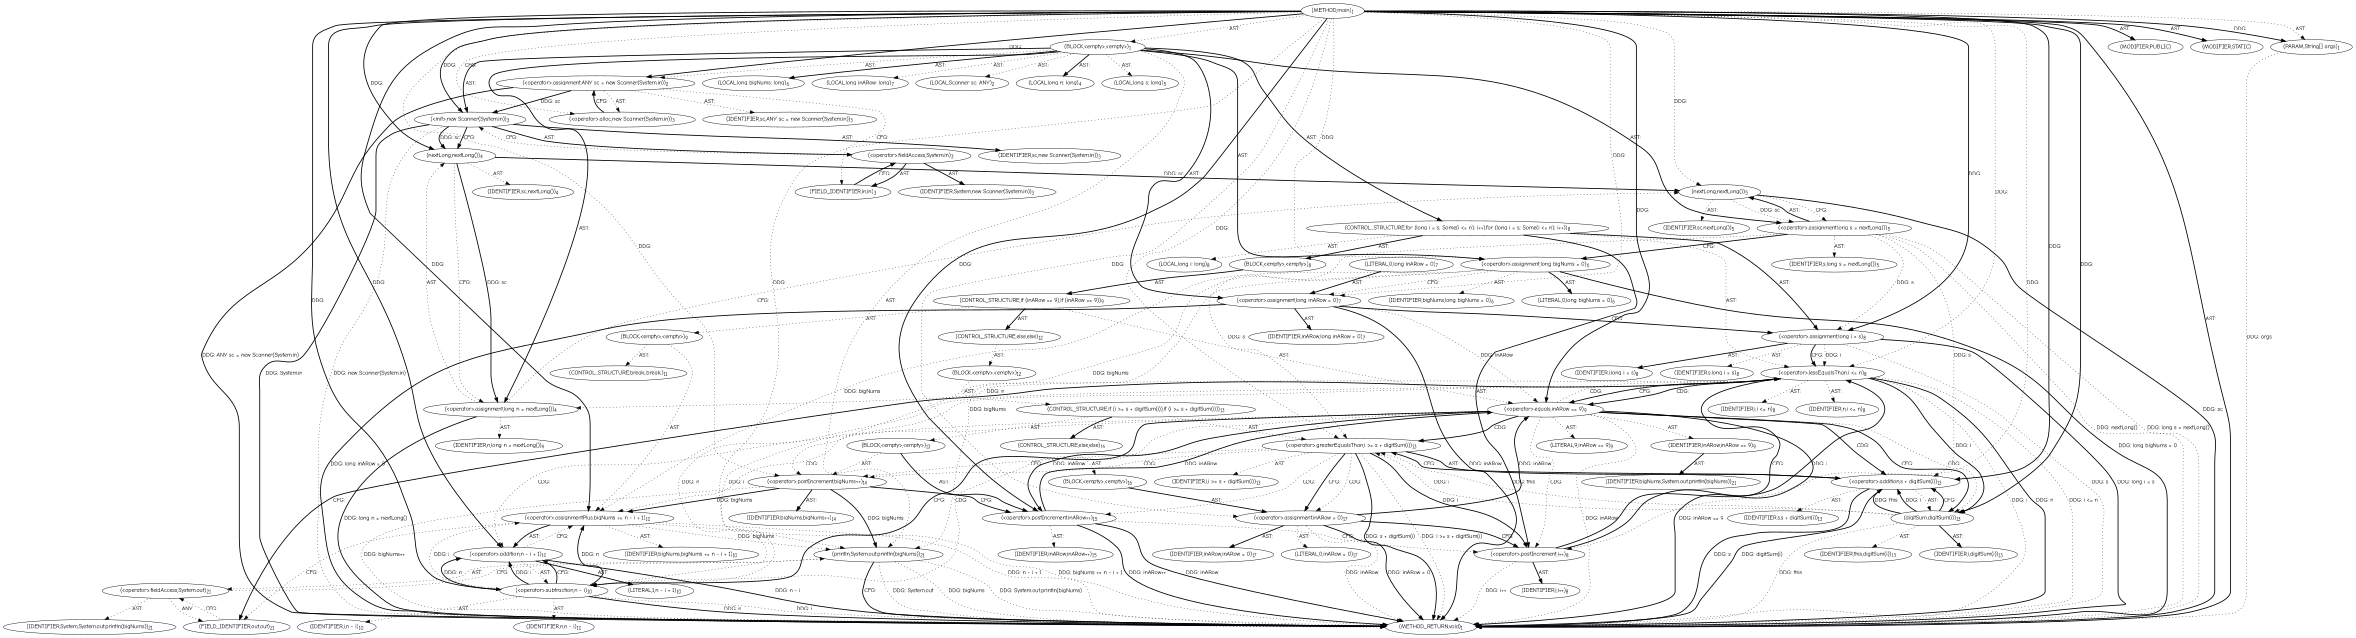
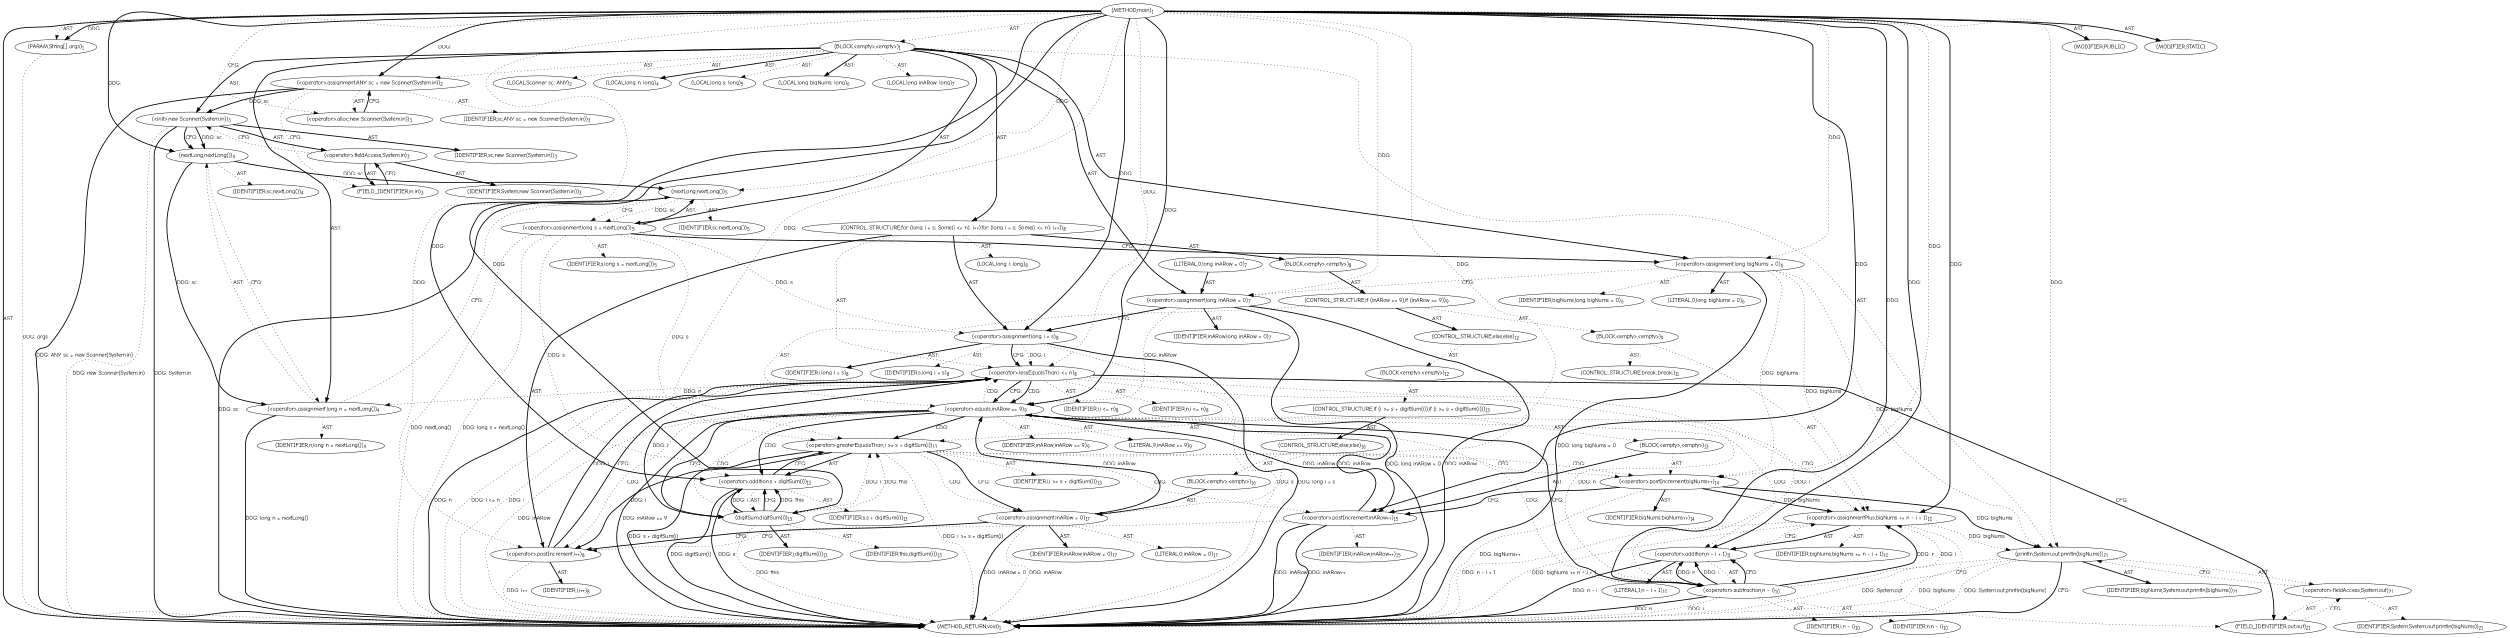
(842, 19) -> none
(1693, 463) -> (2115, 572)
(544, 554) -> (1729, 554)
(189, 609) -> (2312, 609)
